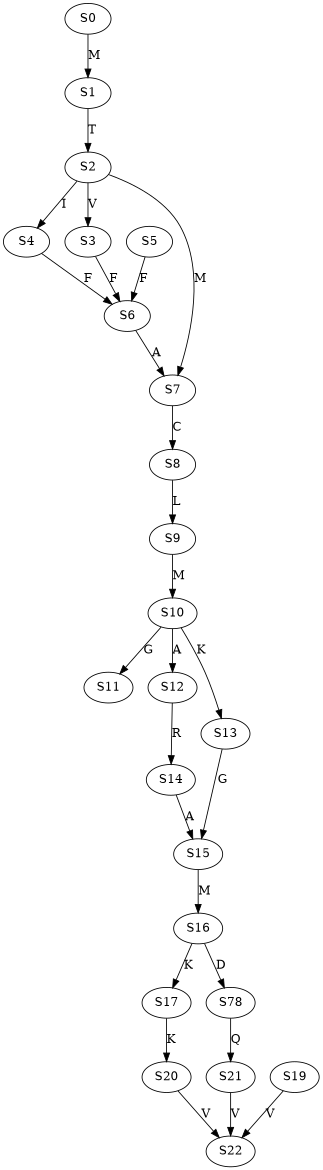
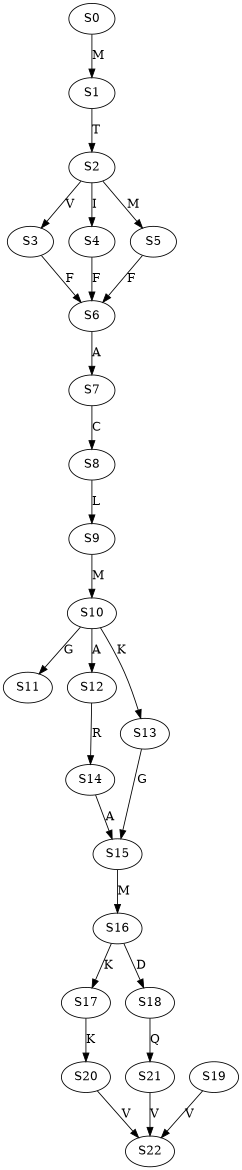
(190, 251) -> (120, 201)
(231, 1003) -> (150, 1003)
